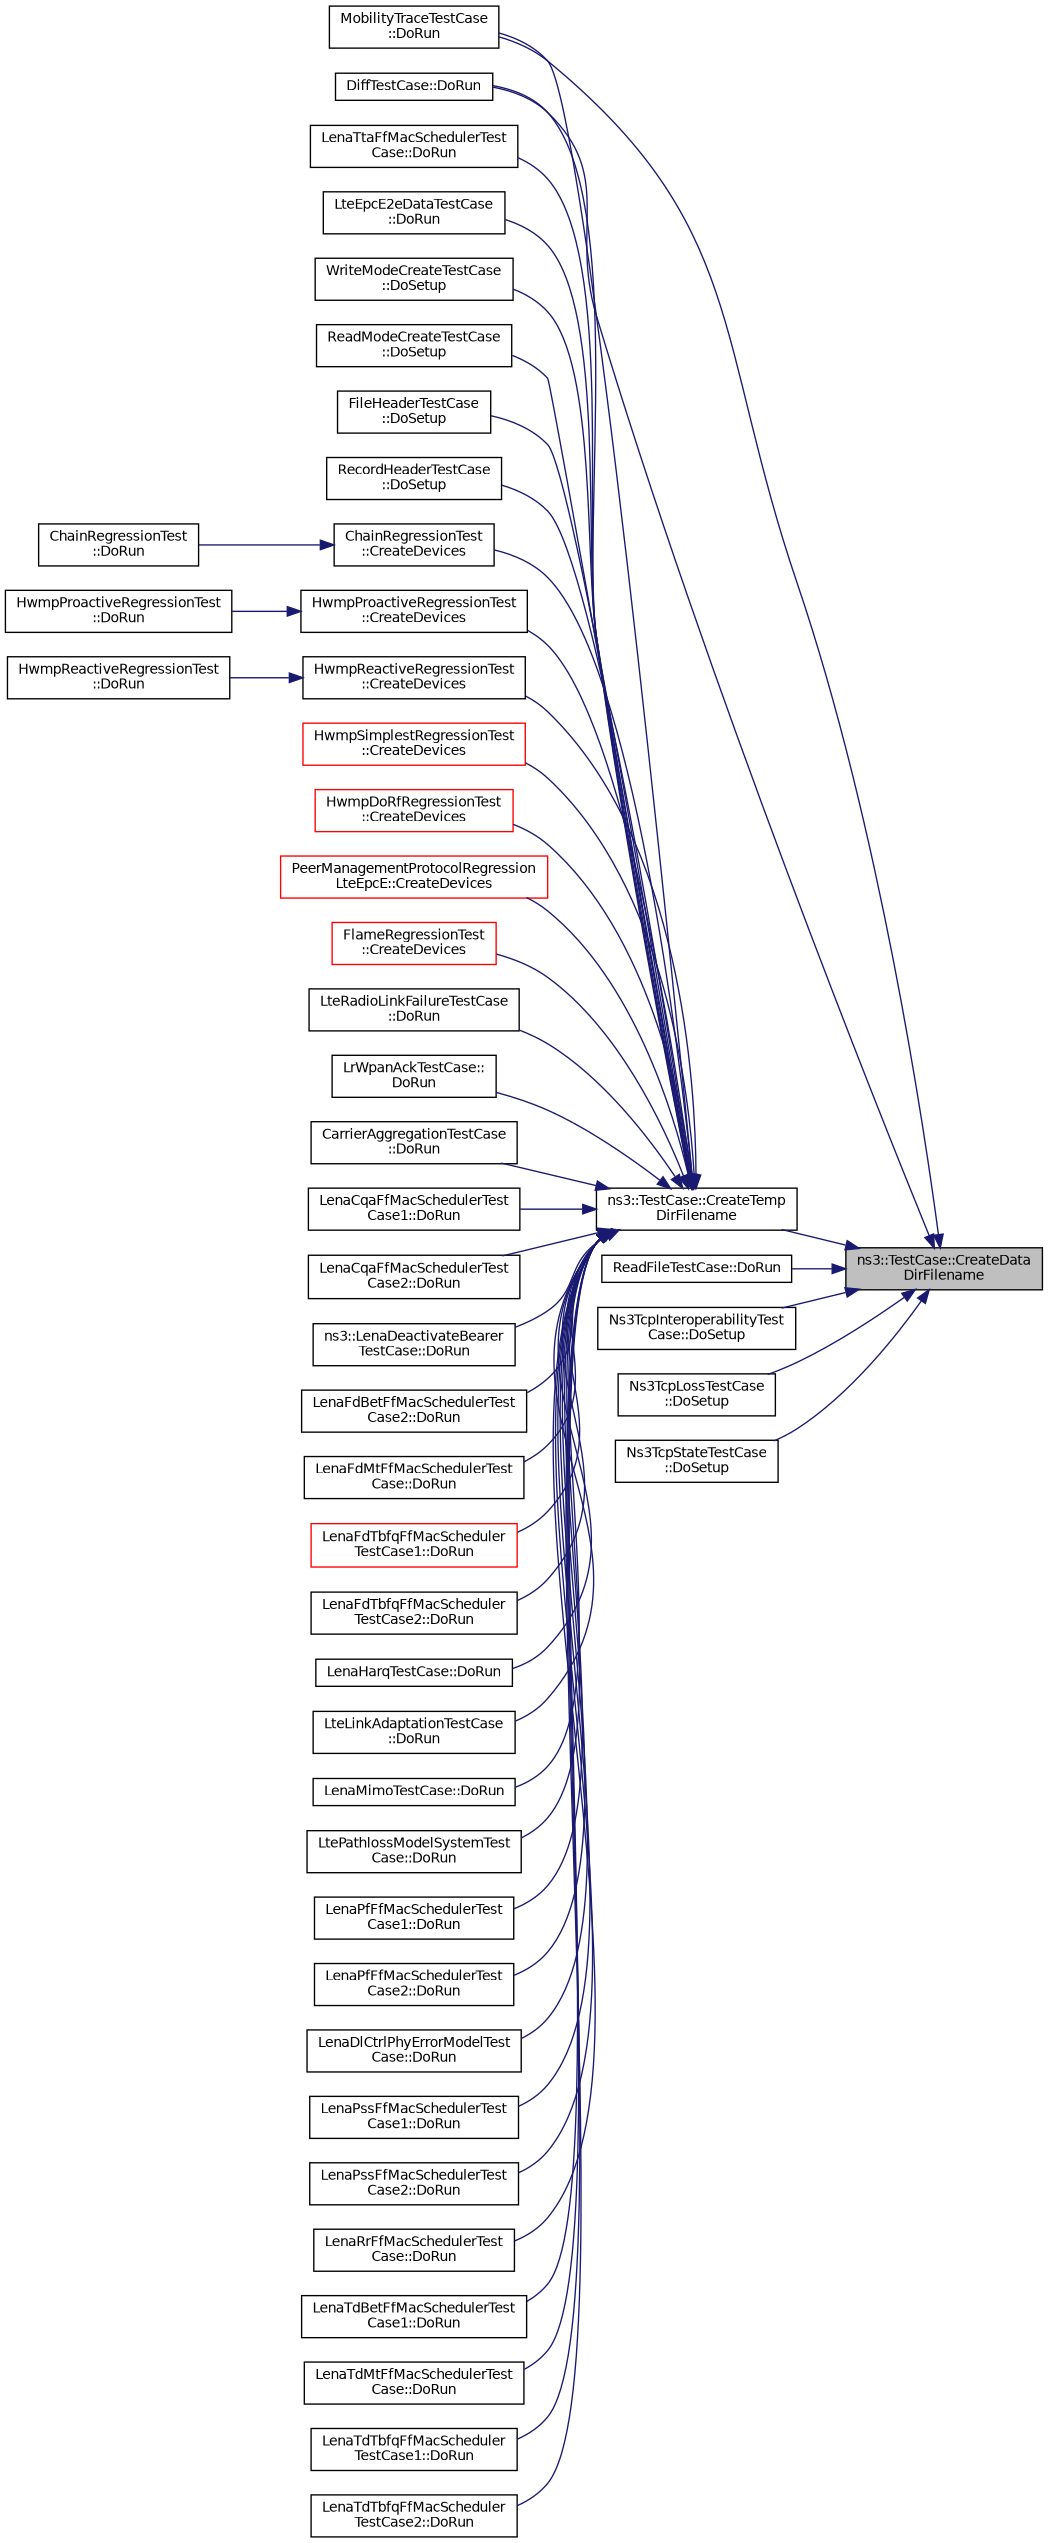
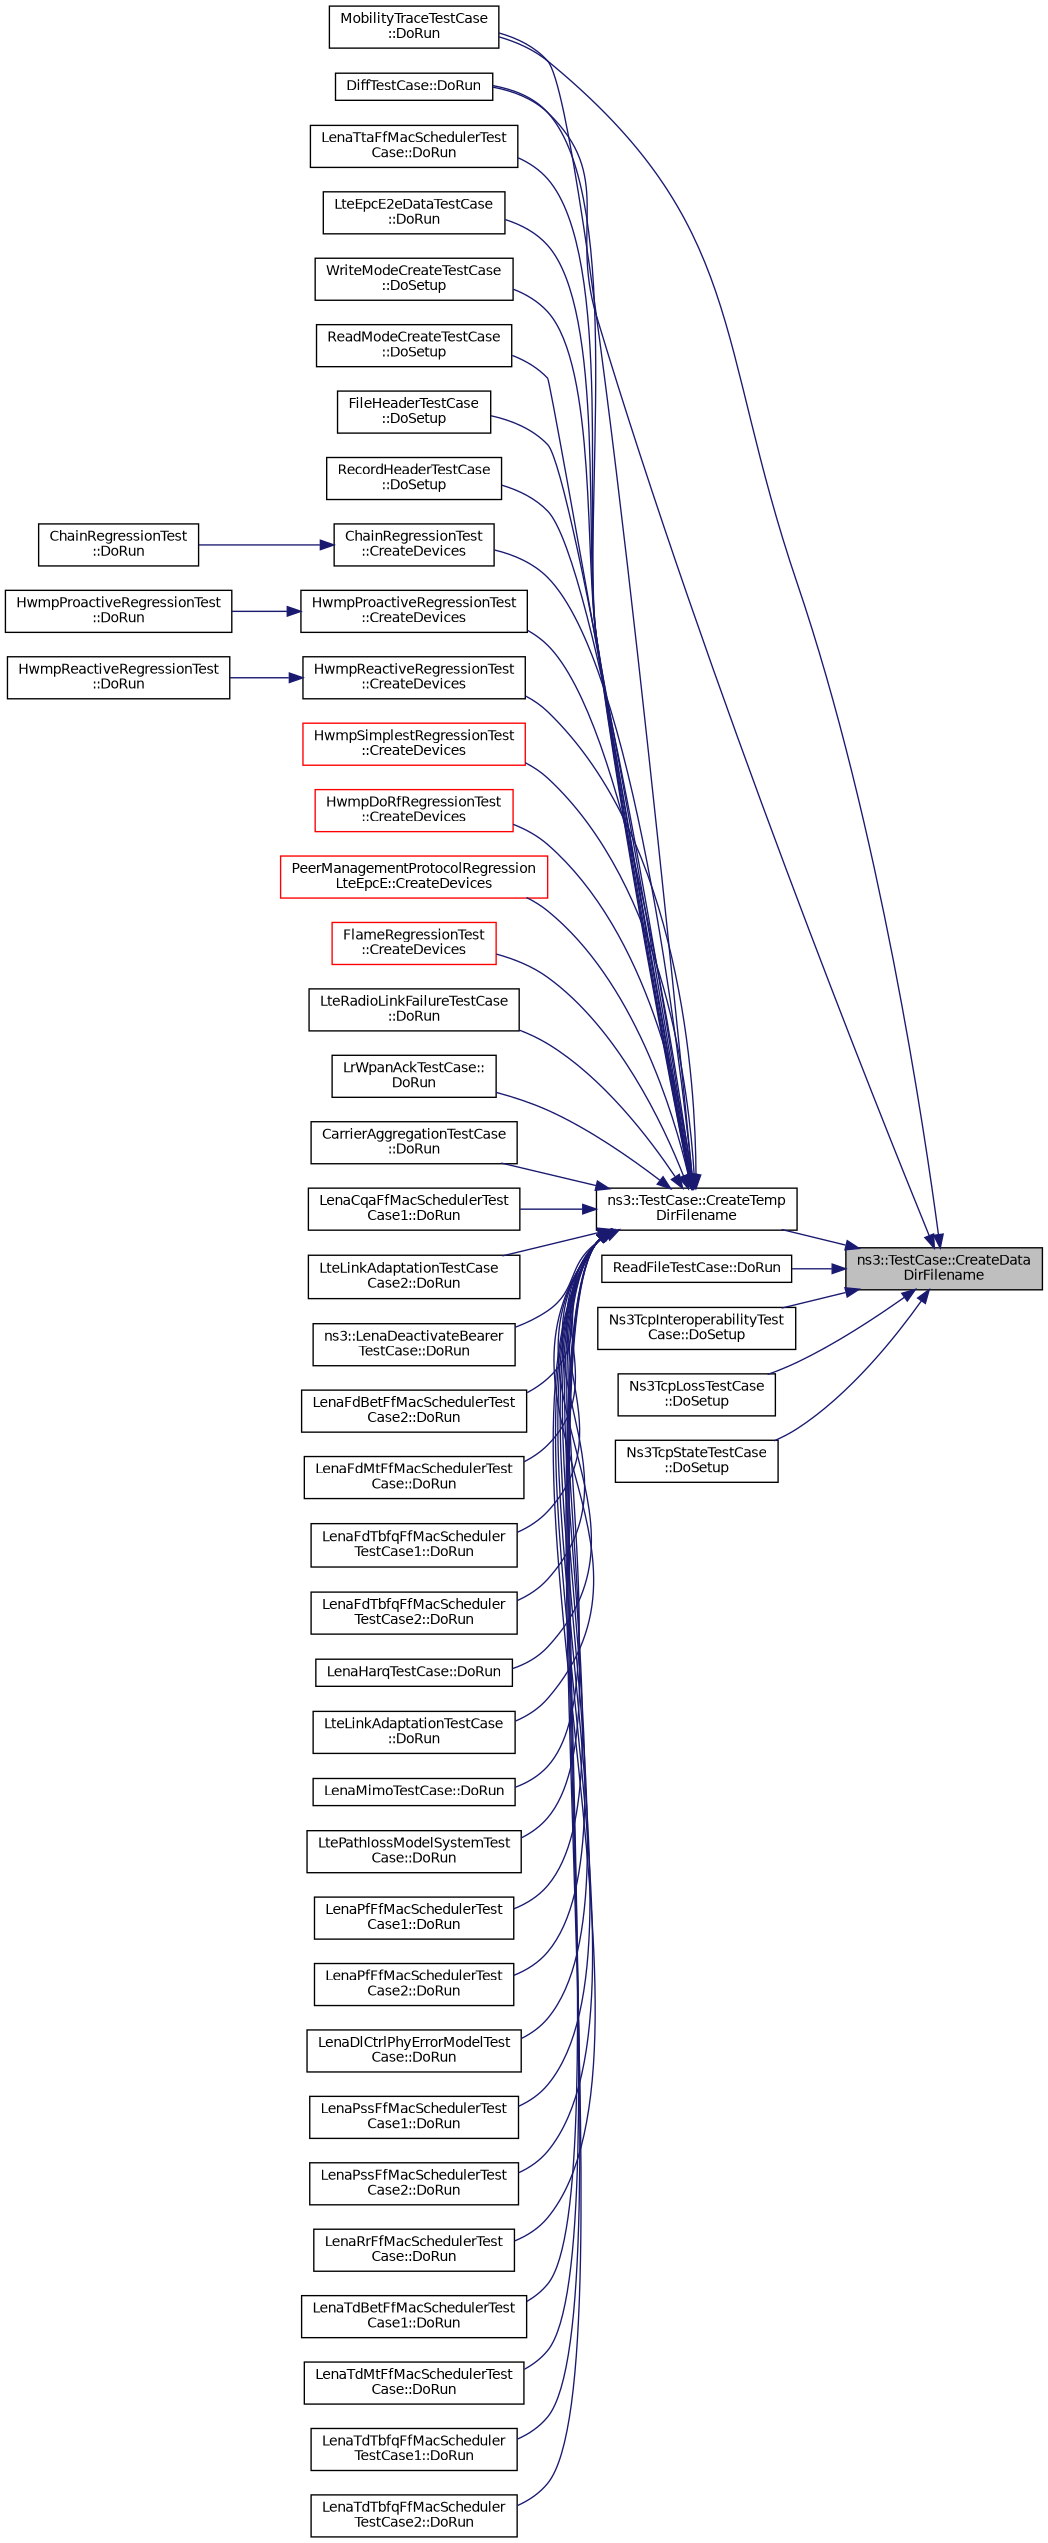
(414, 1277) -> (414, 1277)
(414, 1545) -> (414, 1545)
